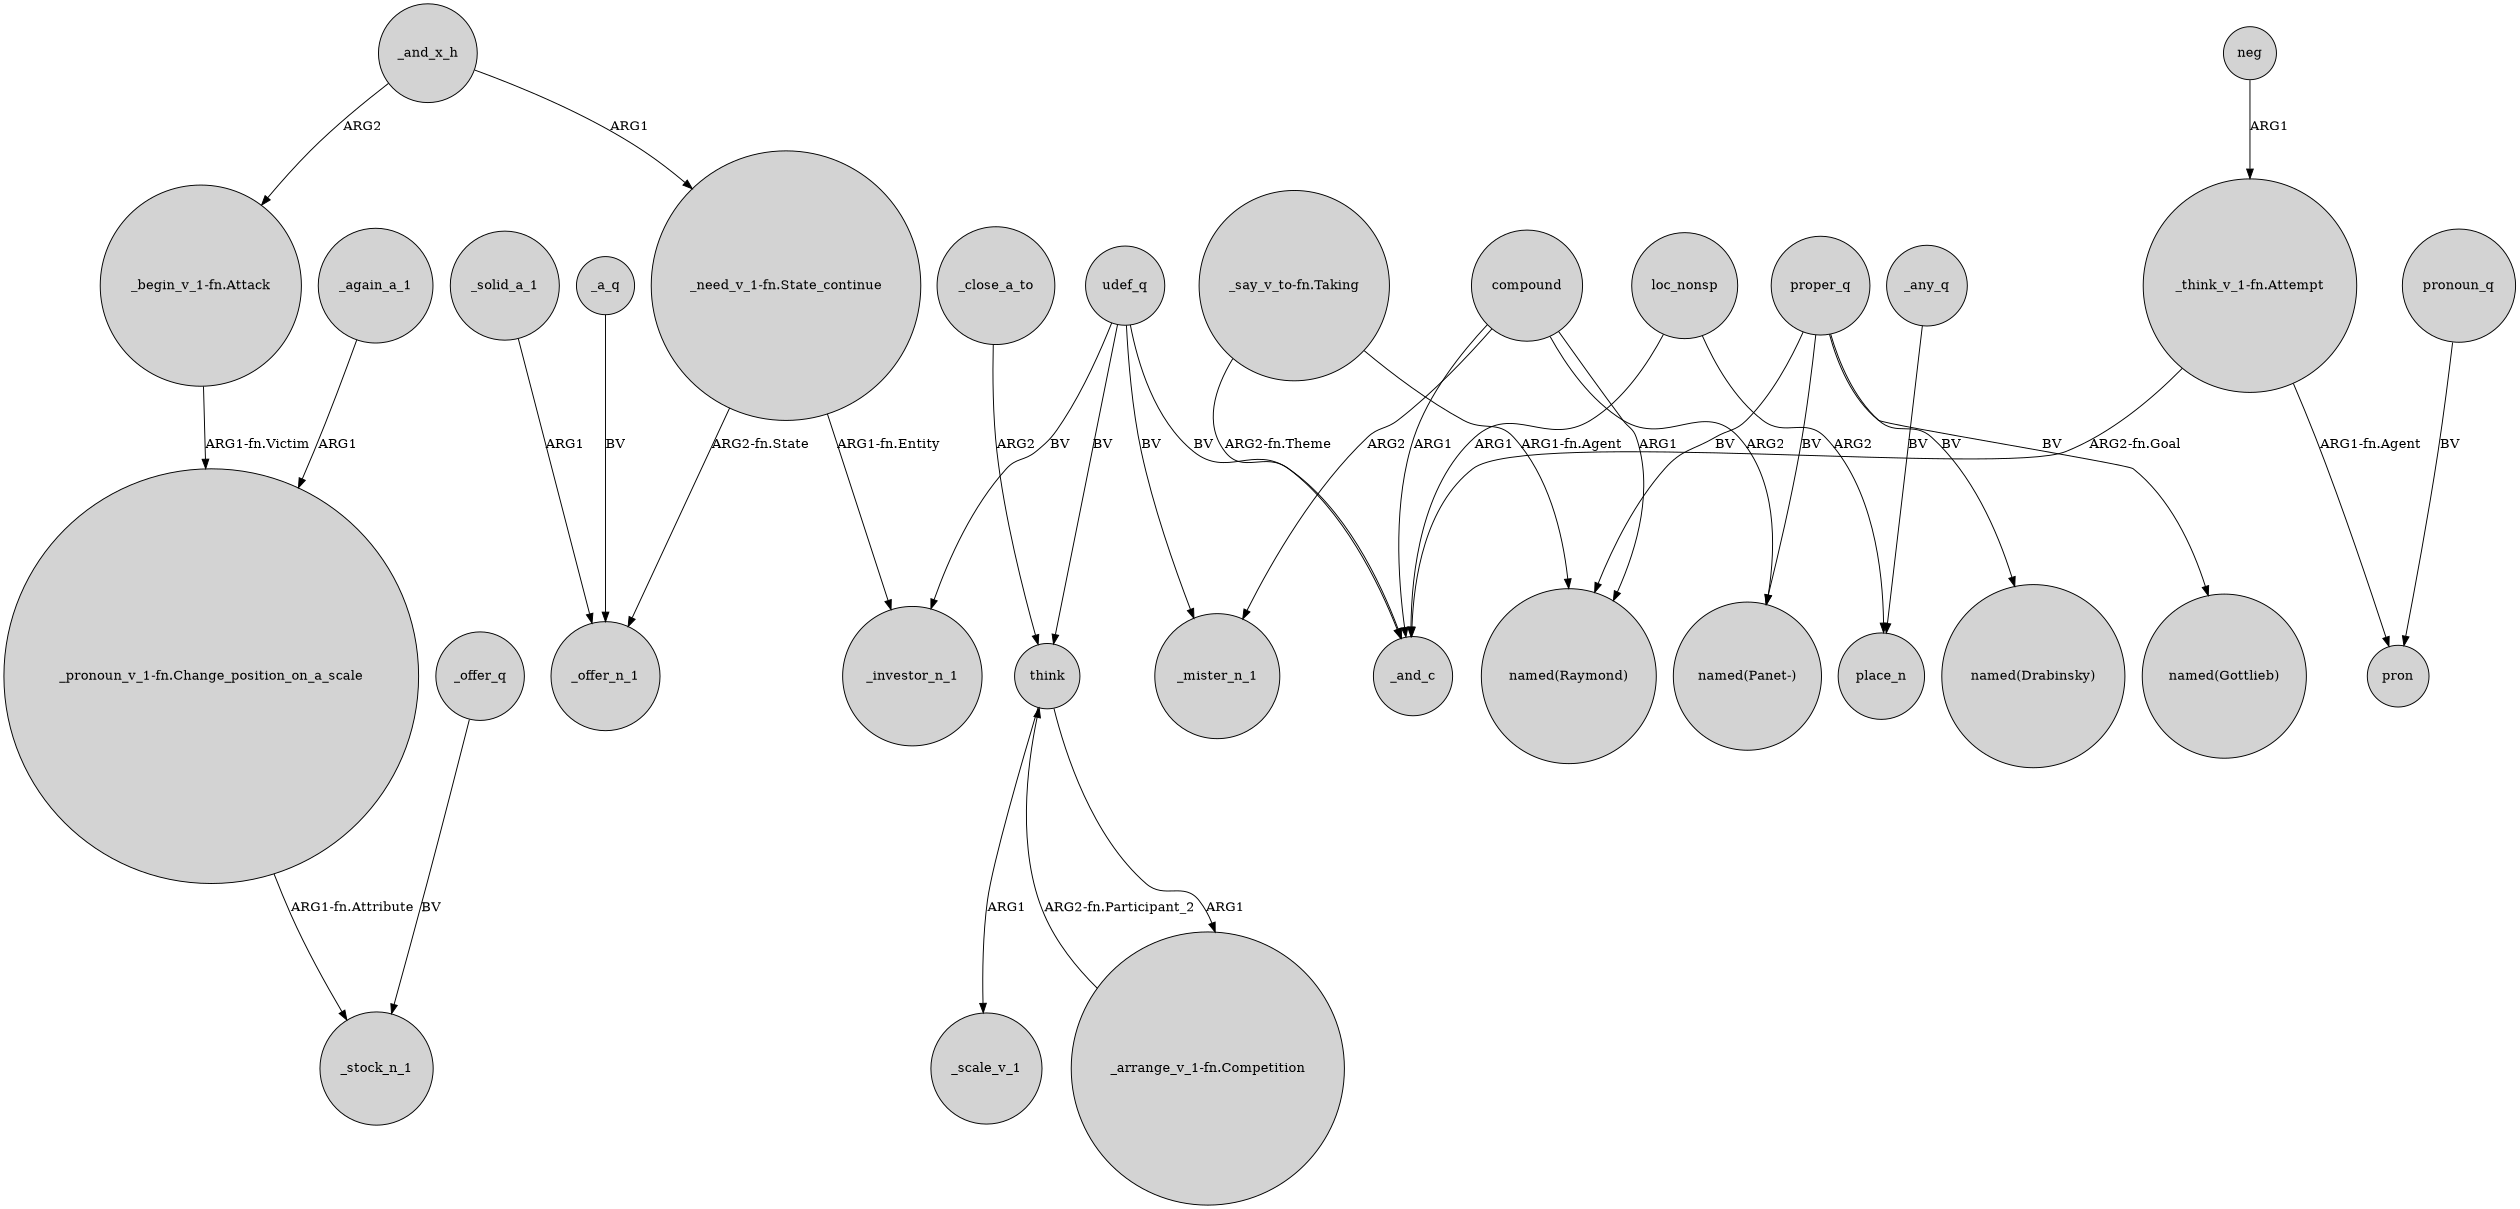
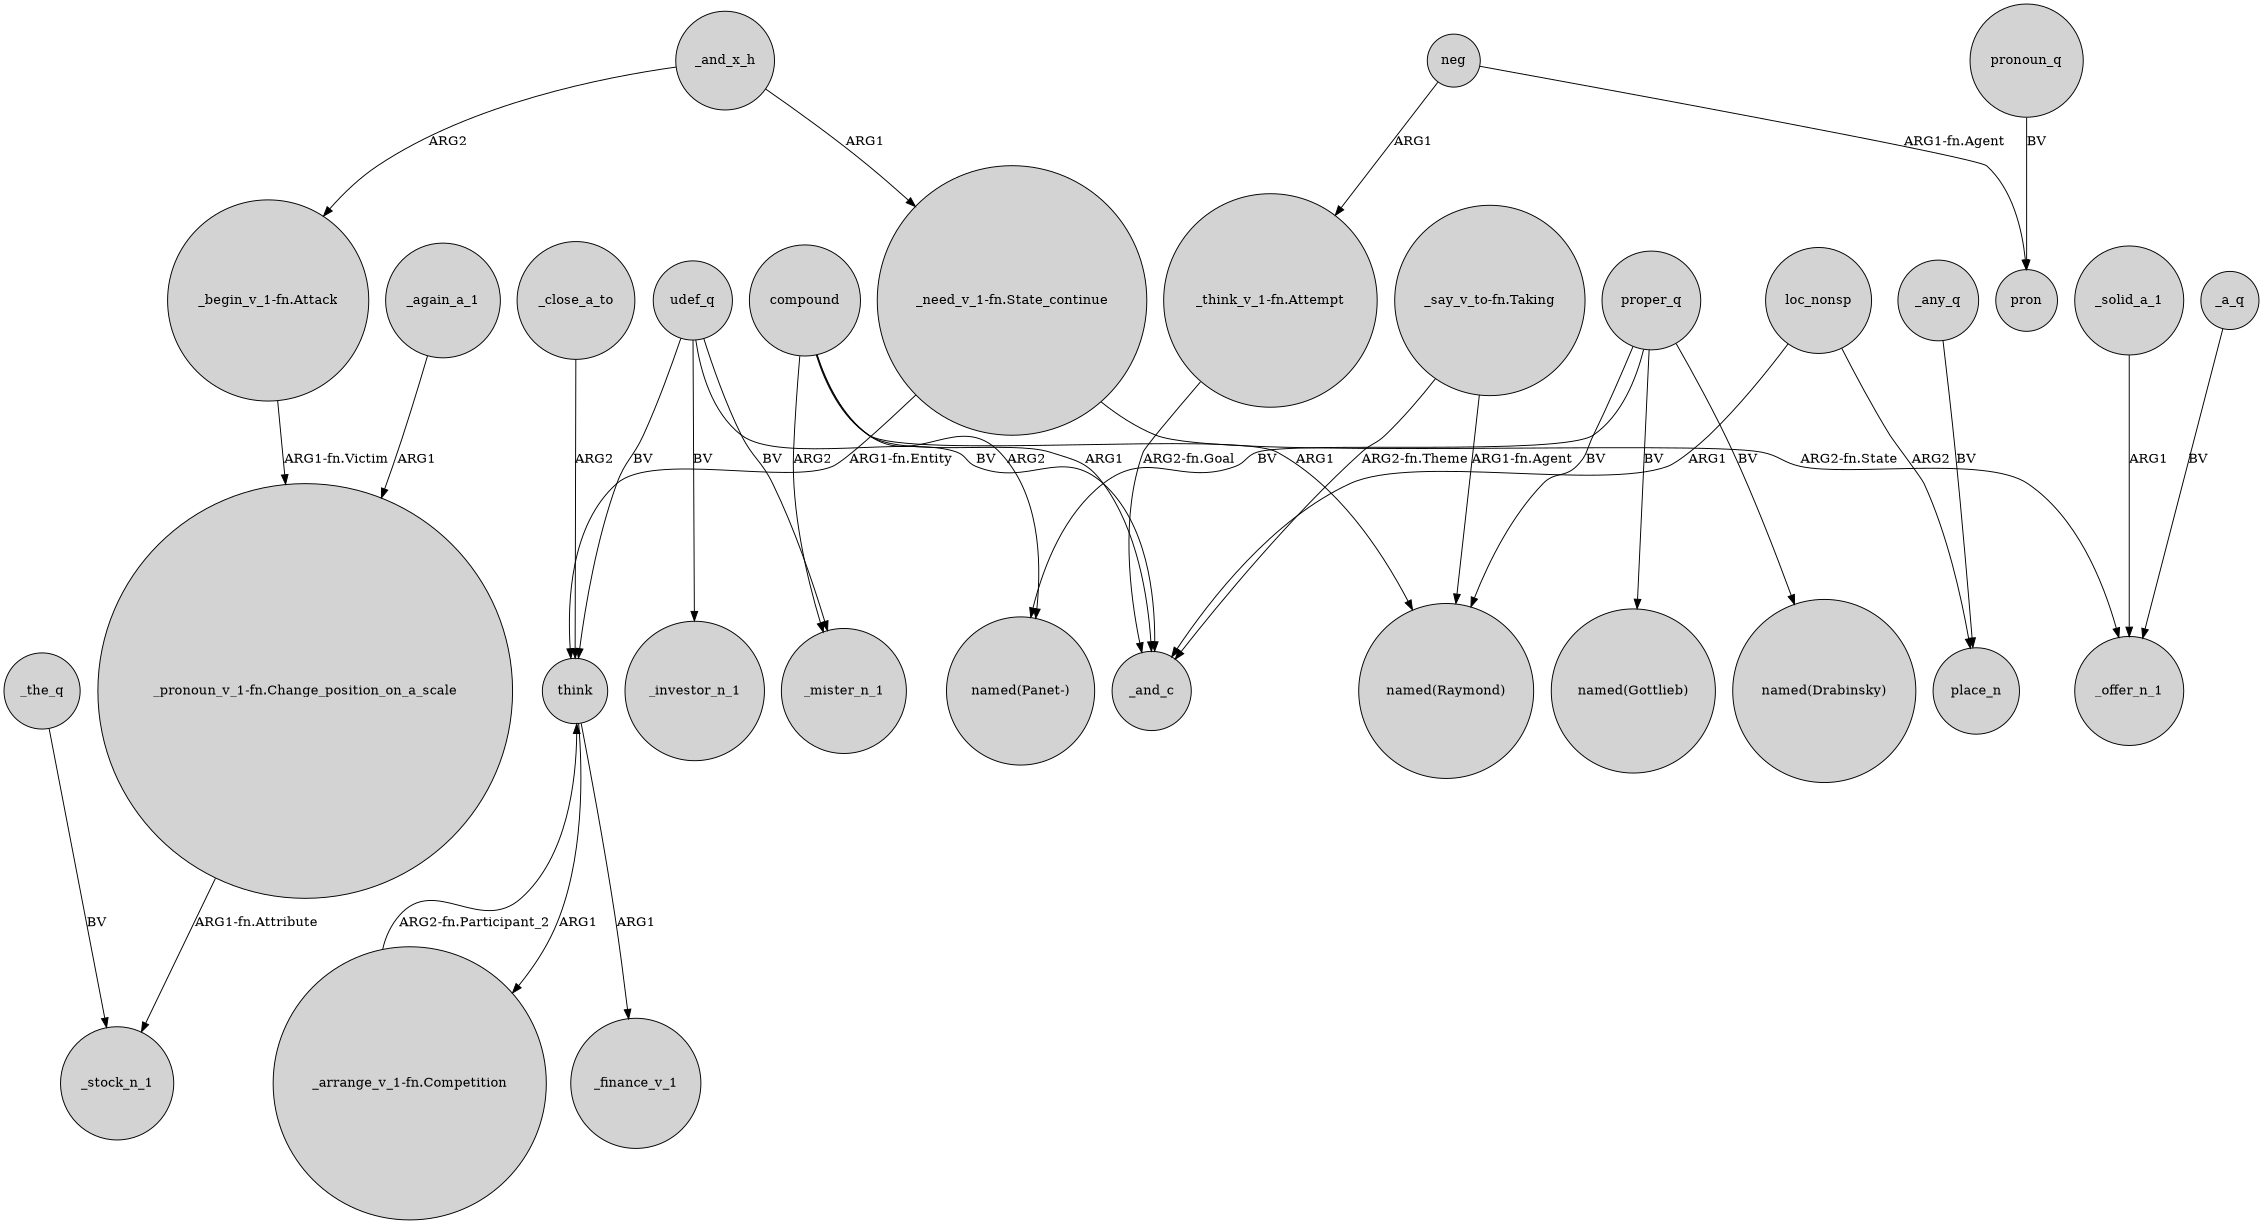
(858, 507) -> (703, 469)
(2342, 509) -> (1785, 123)
(480, 676) -> (42, 691)
(986, 1069) -> (636, 1083)
